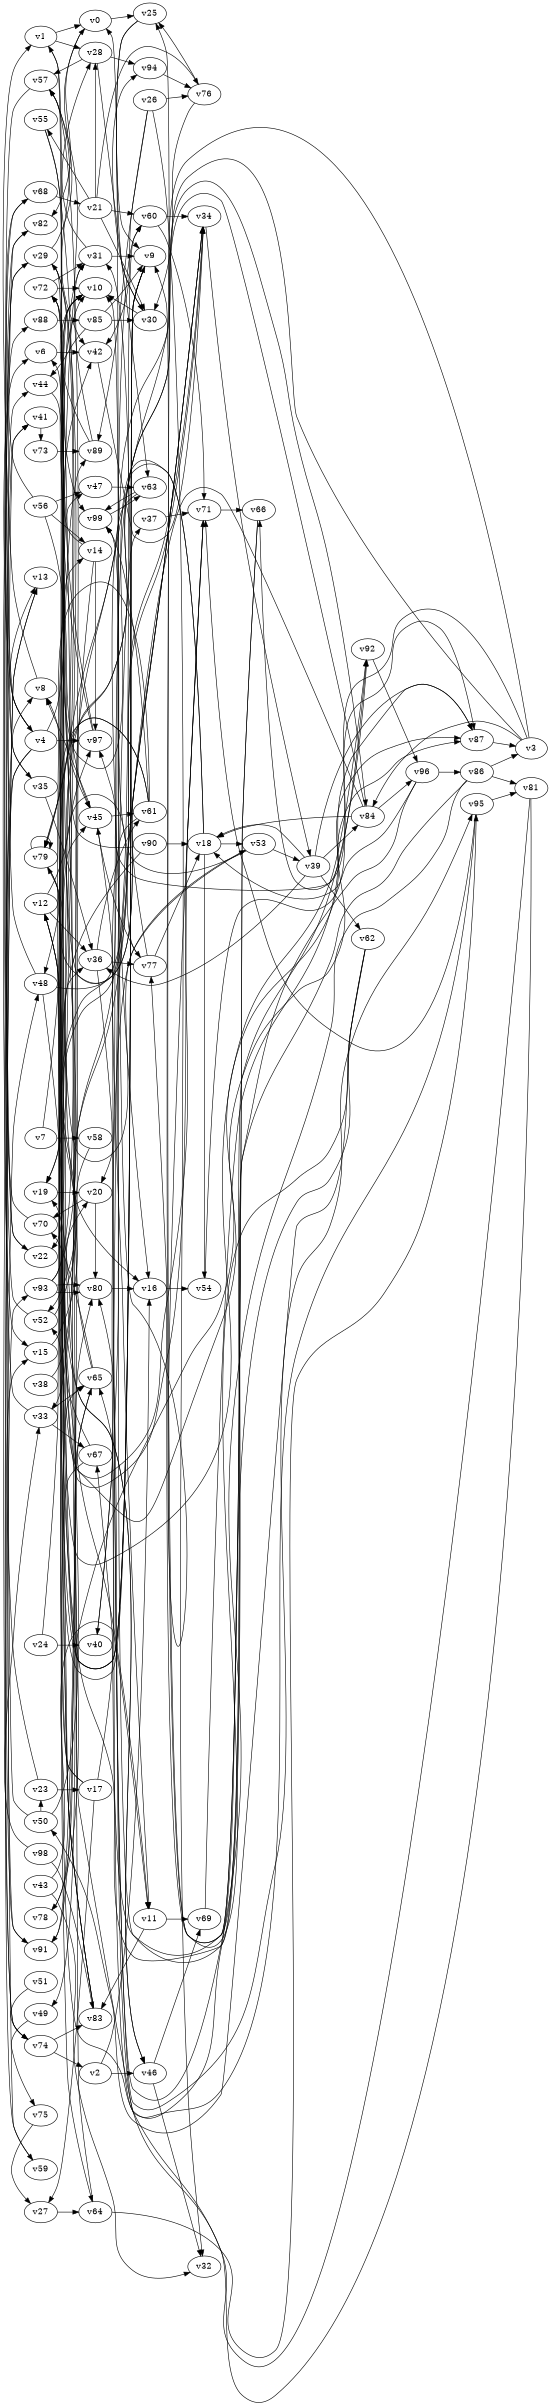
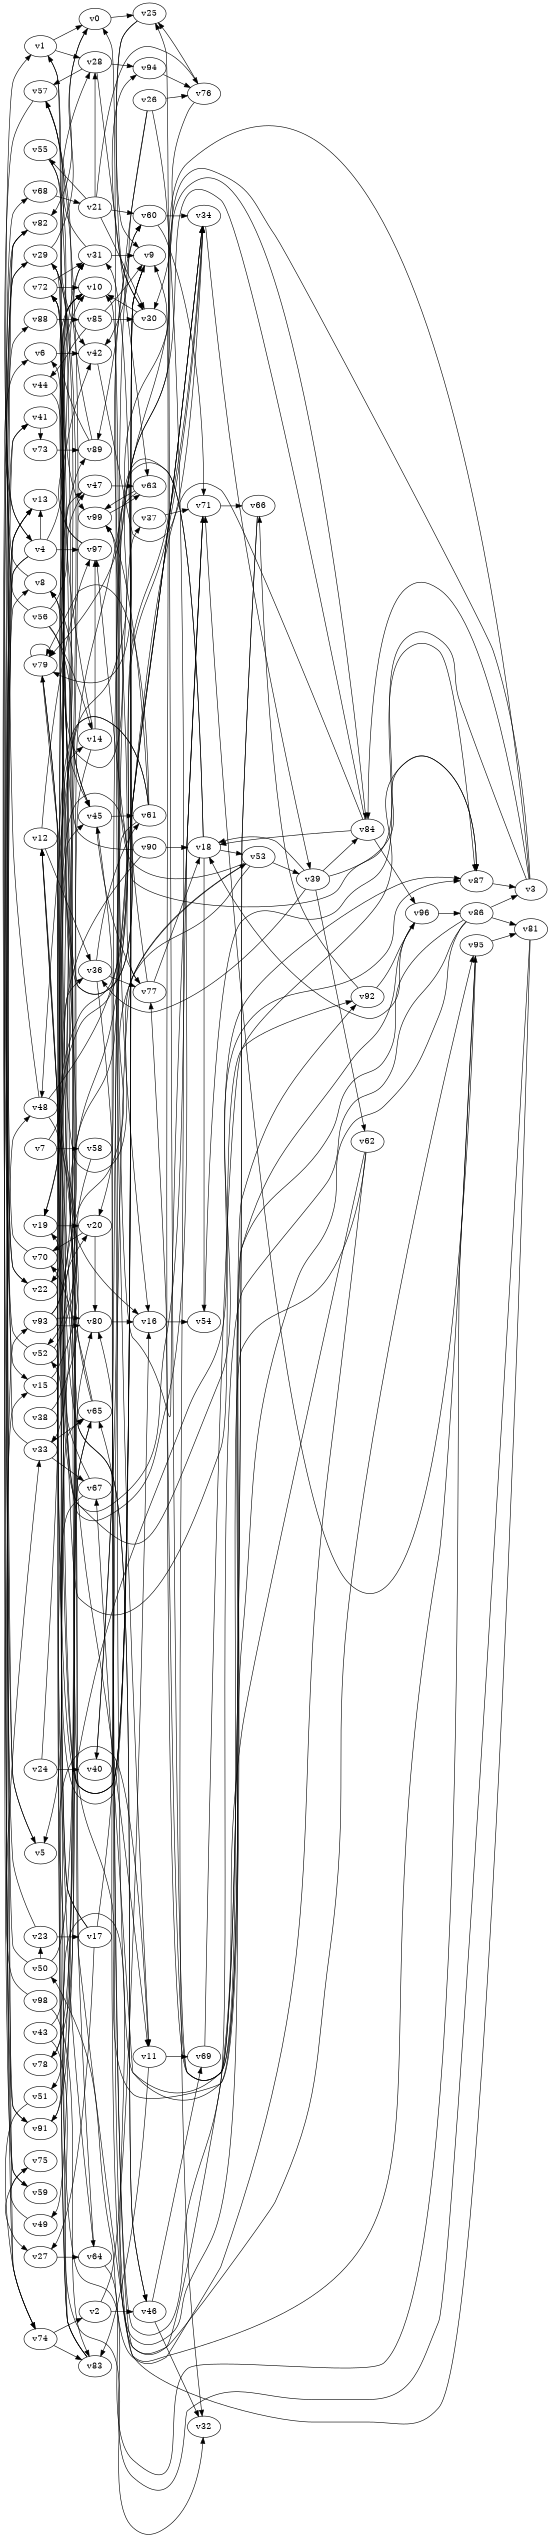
(41, 787) -> none
none -> (41, 1853)
none -> (236, 2045)
